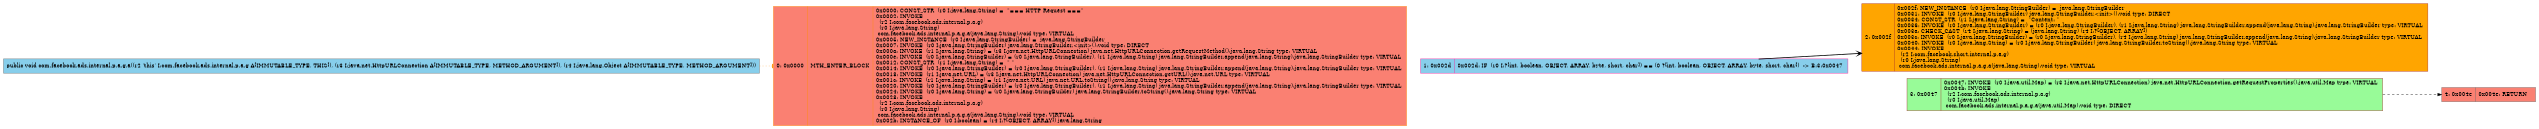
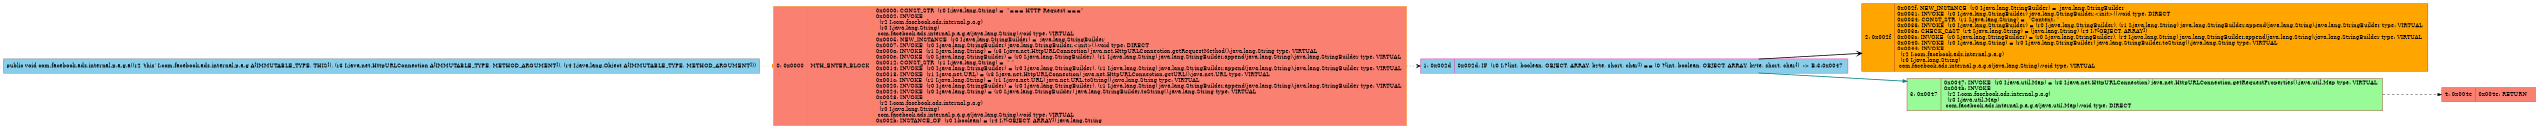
(1953, 55) -> (1951, 55)
none -> (1412, 66)
none -> (1831, 77)
